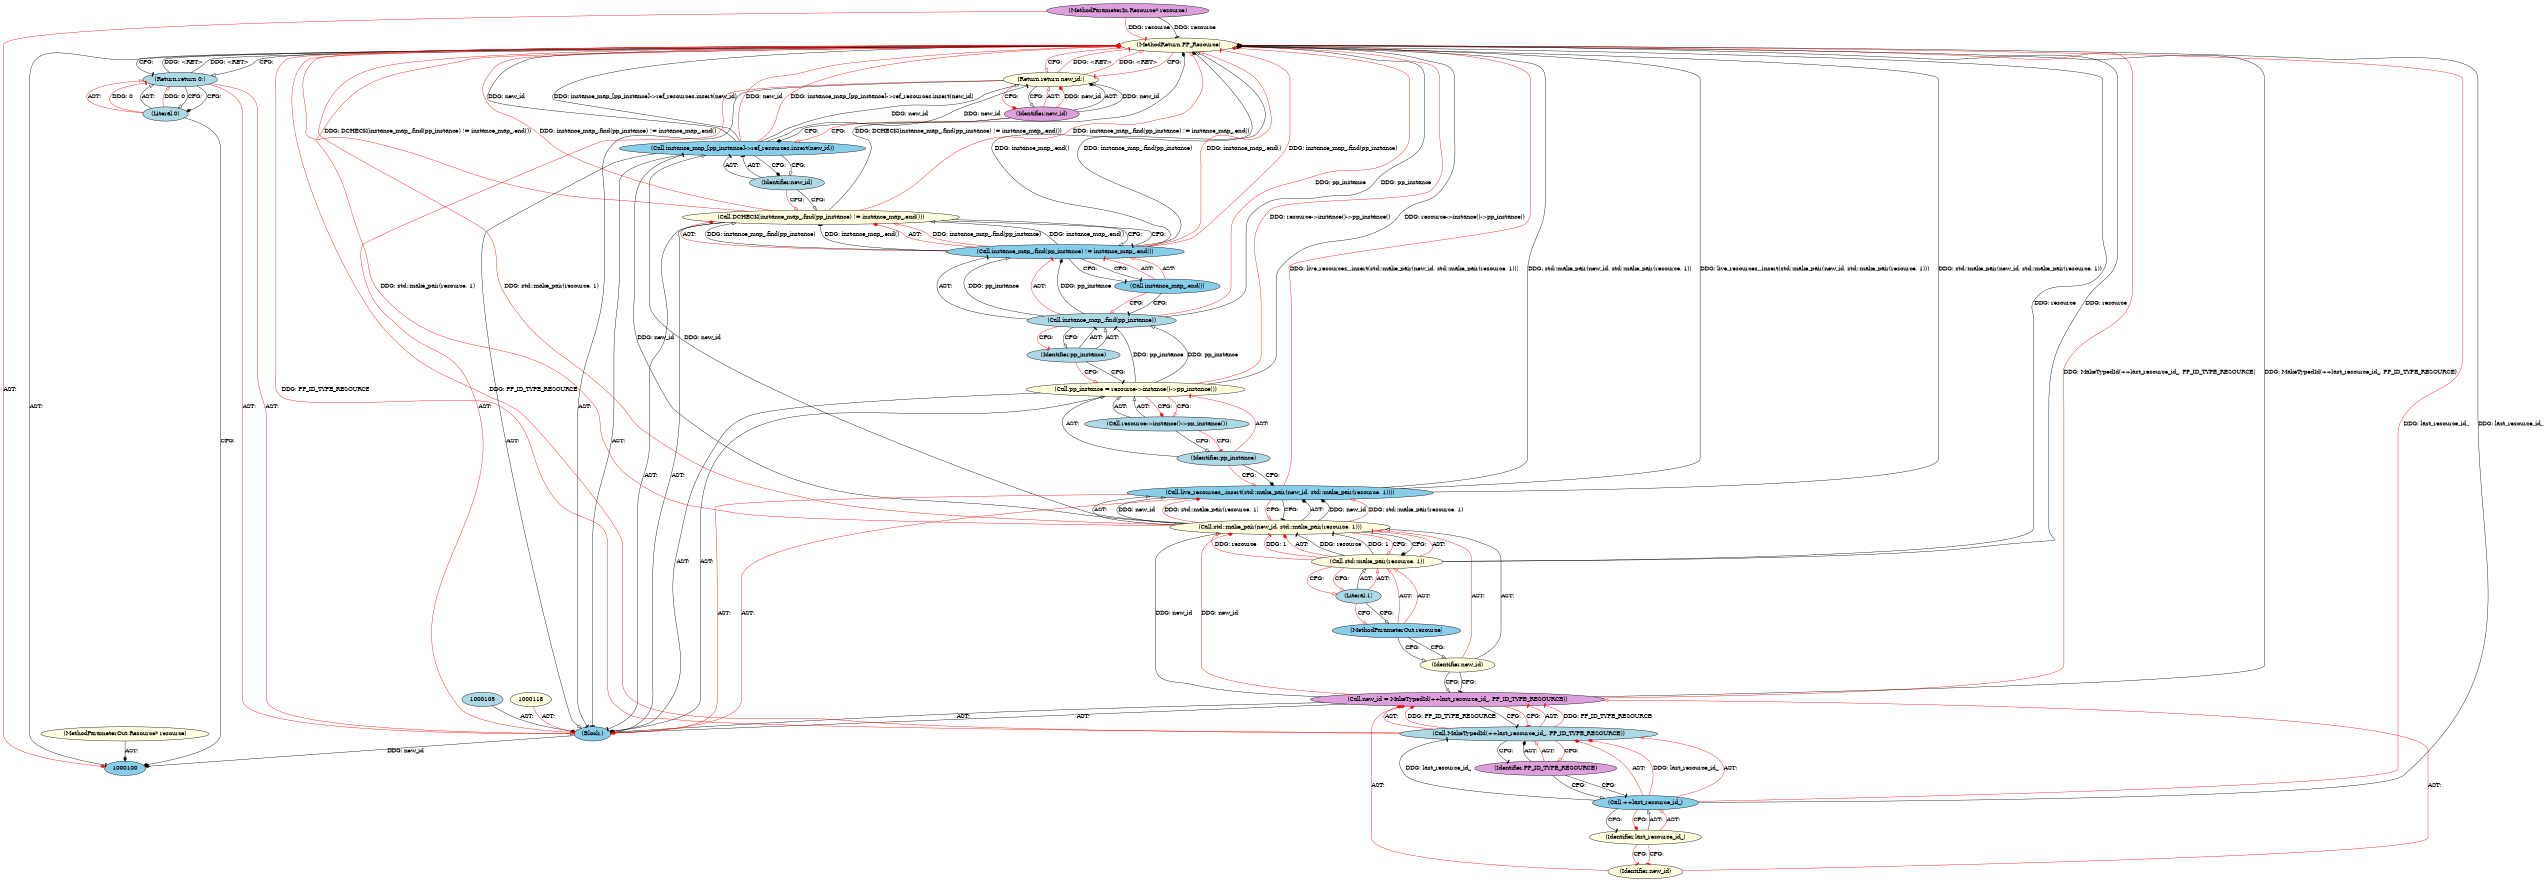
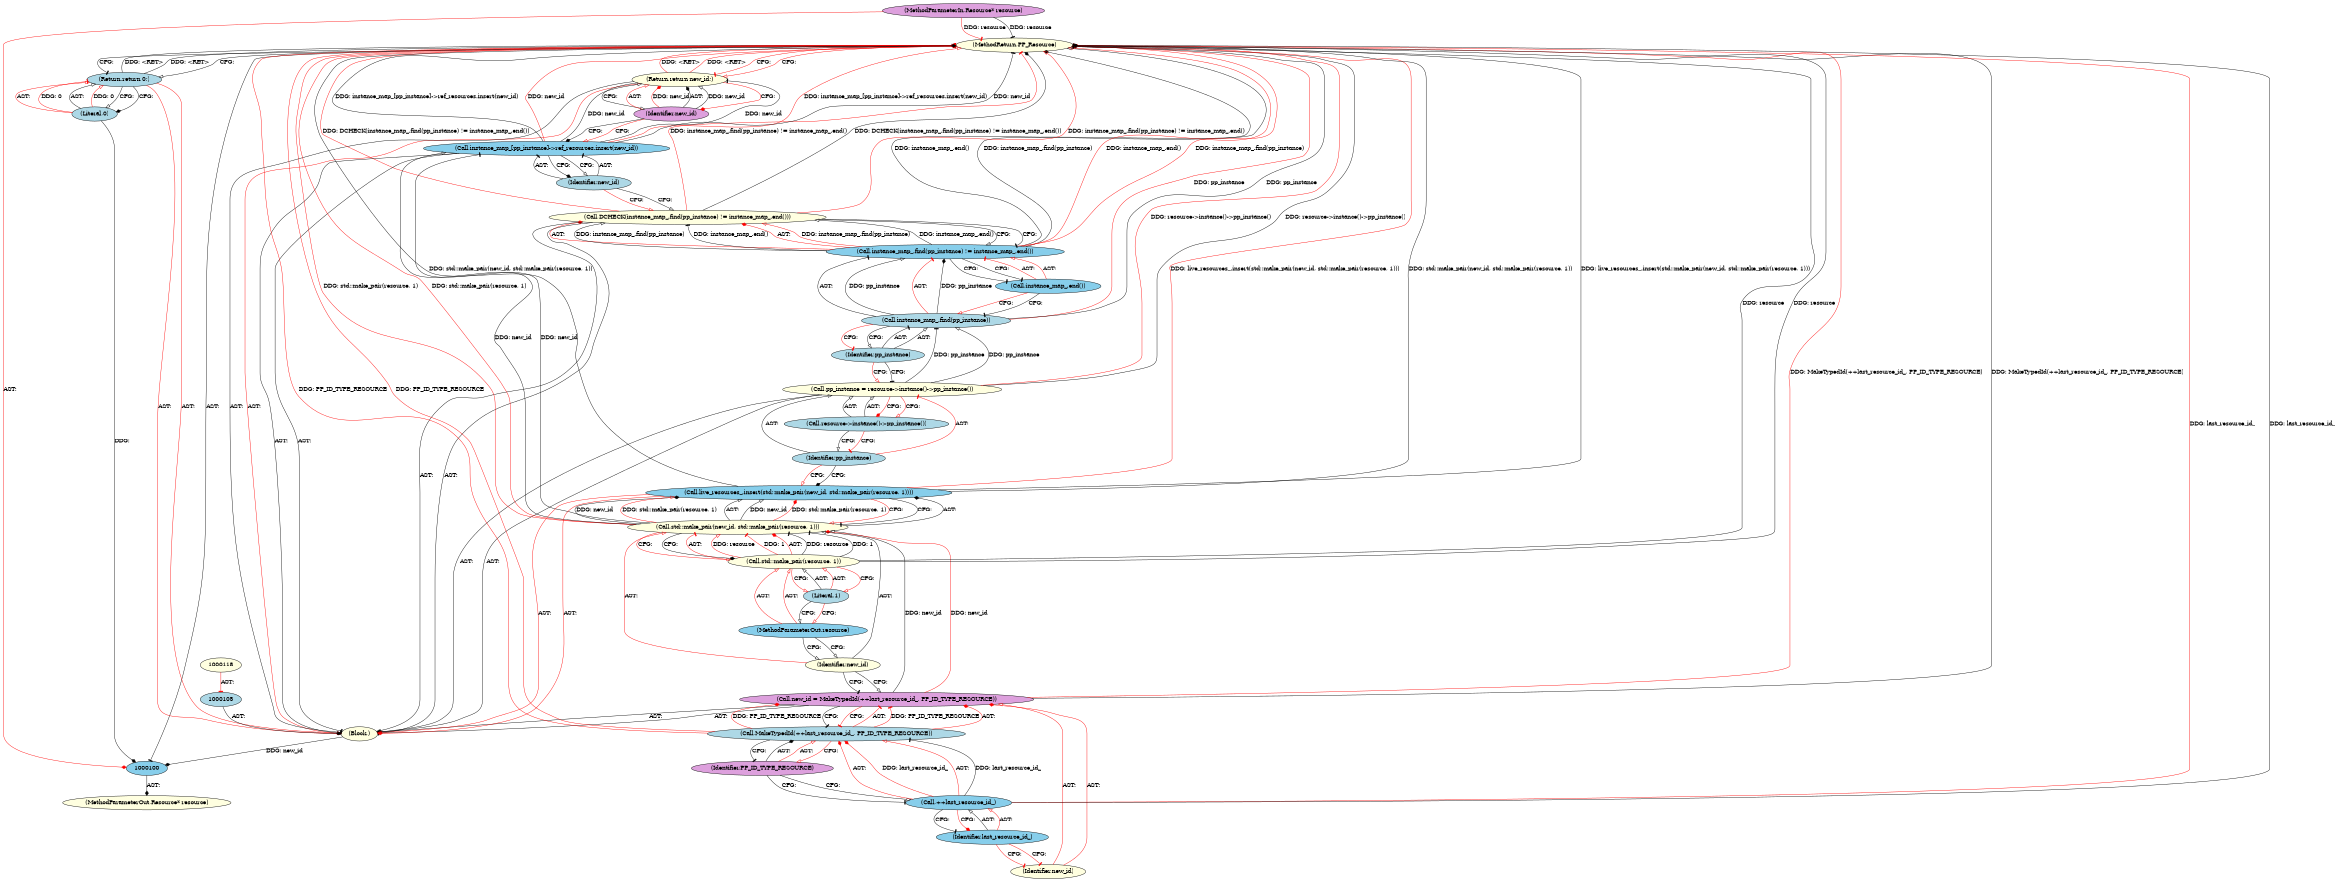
(229, 441) -> (123, 441)
(549, 724) -> (221, 681)
(593, 734) -> (359, 734)
(125, 749) -> (147, 783)
(1645, 837) -> (992, 837)
